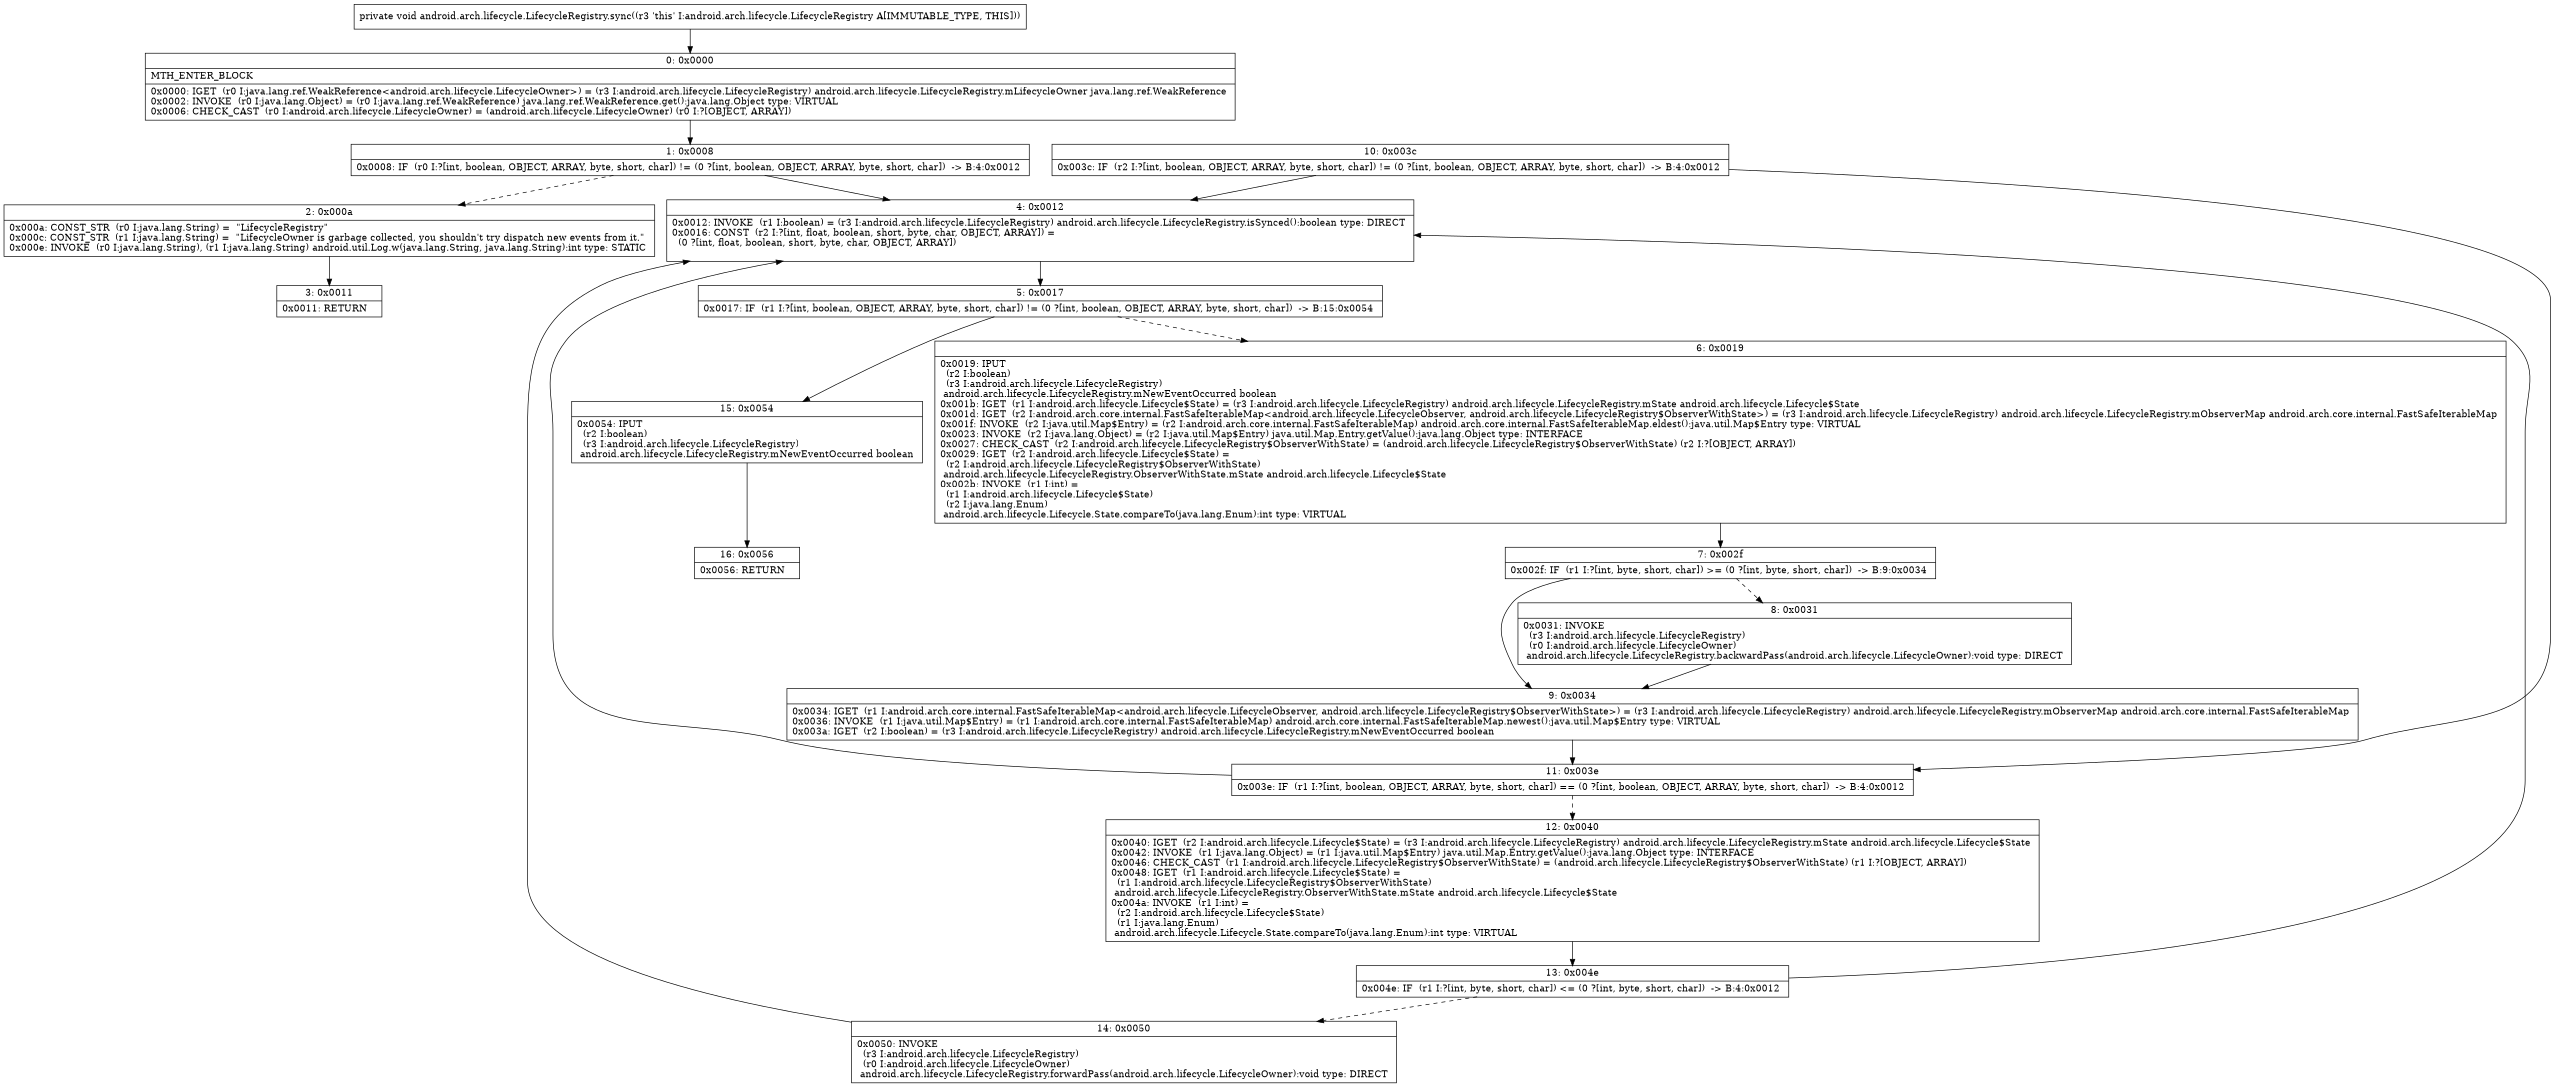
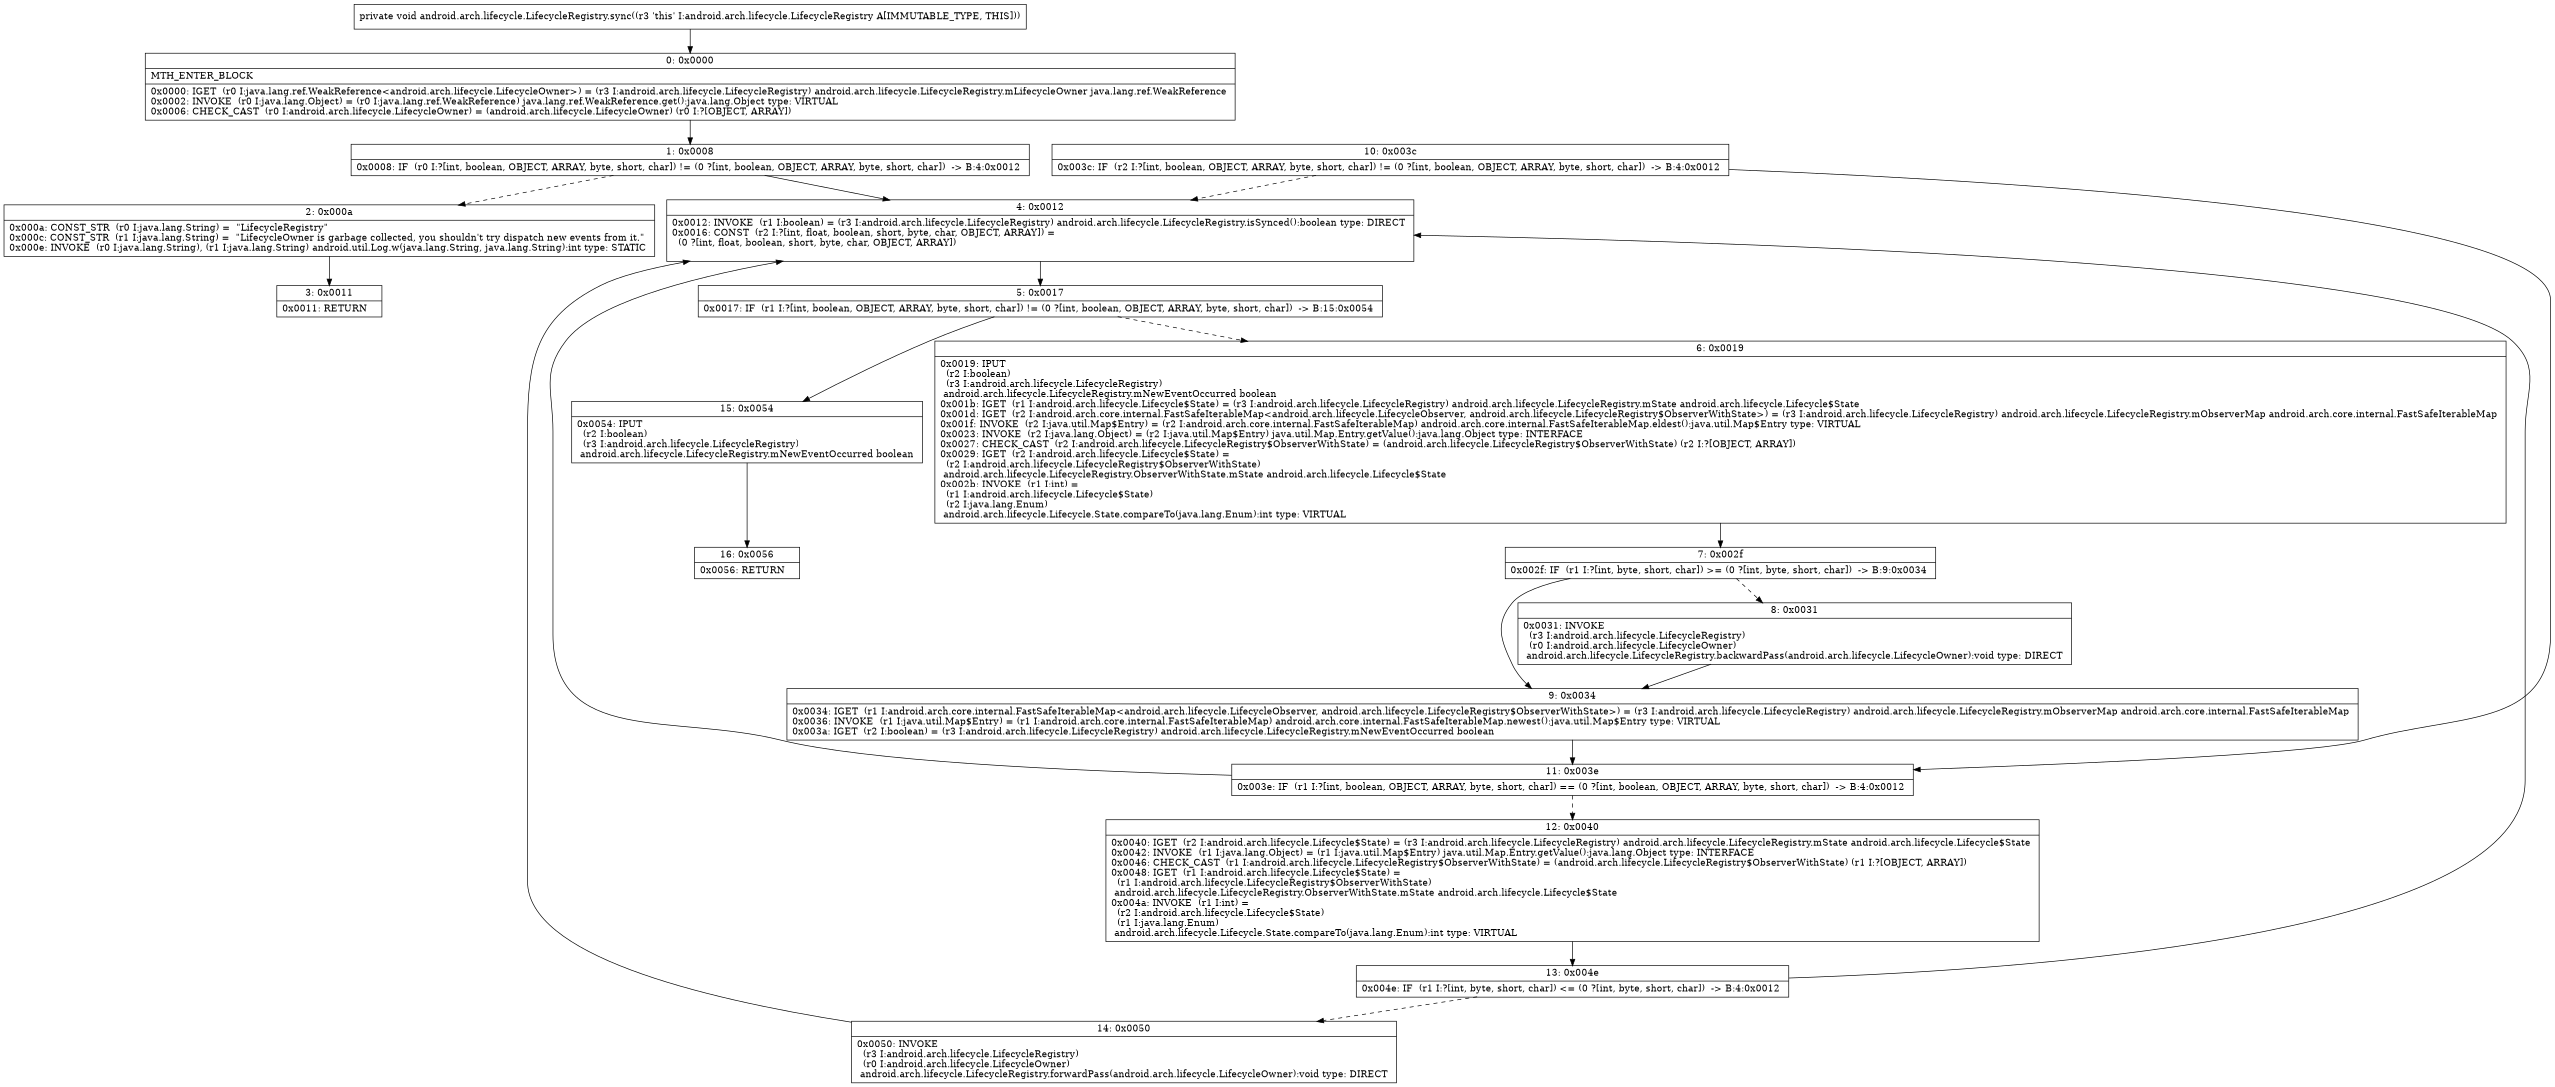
(1257, 187) -> (1257, 187)
